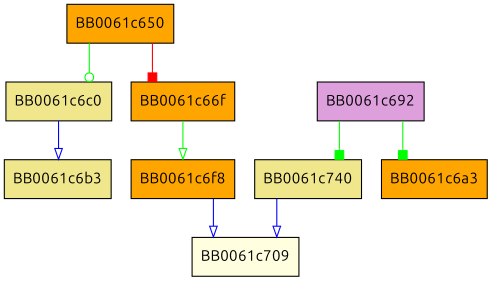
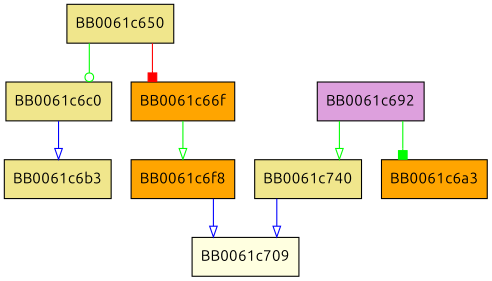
(120, 24) -> (120, 24)
(339, 135) -> (339, 135)
